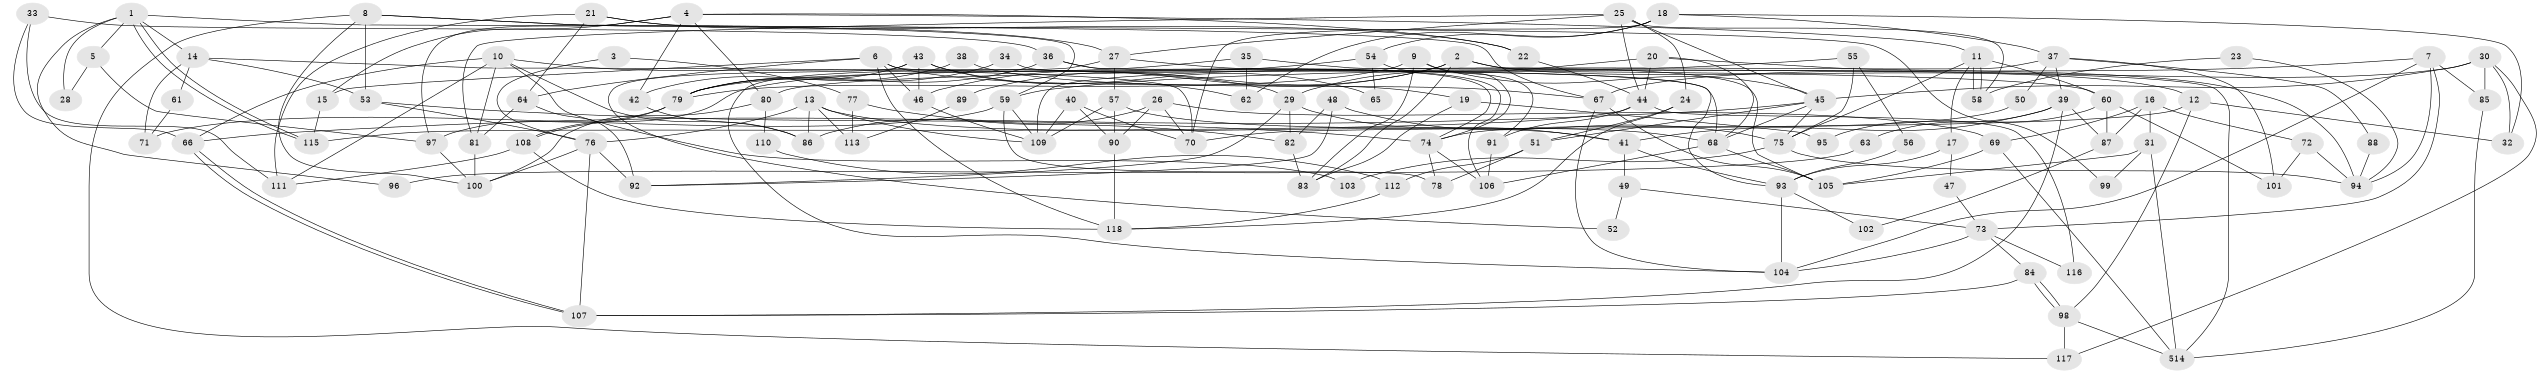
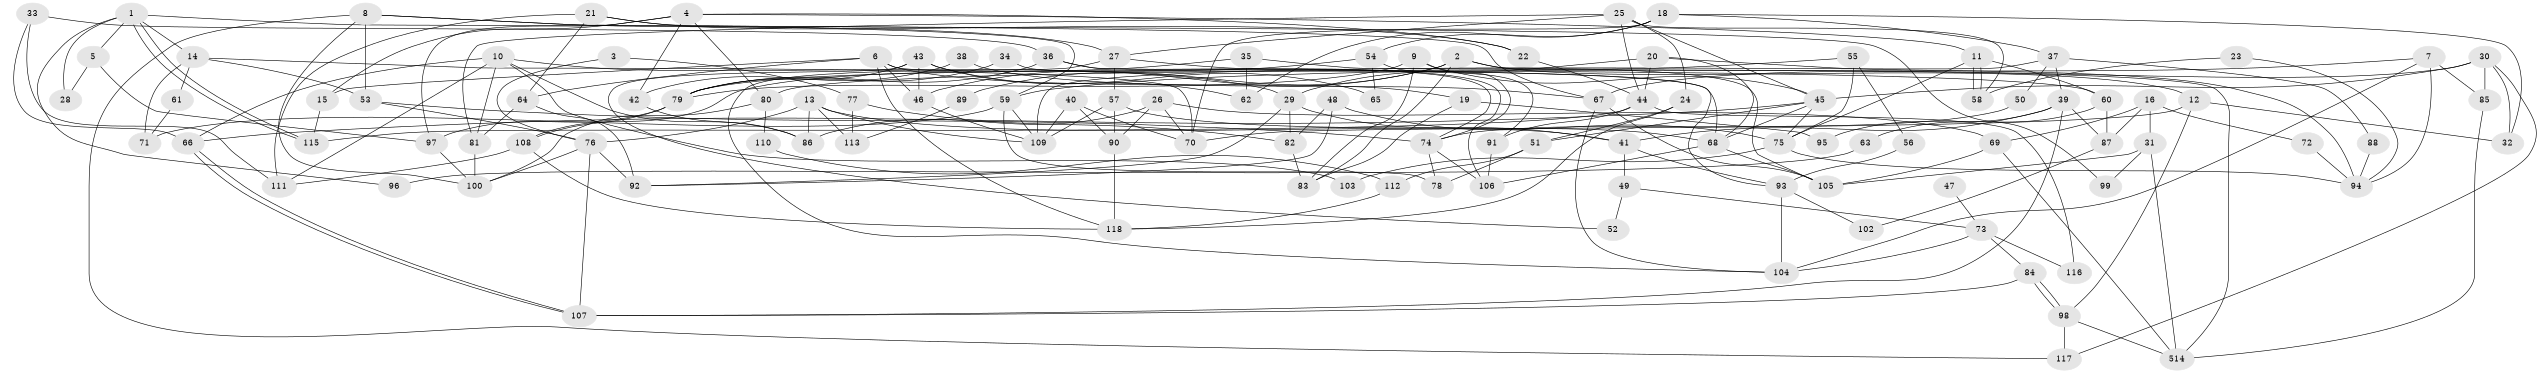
(1952, 143) -> none
(2274, 187) -> none
(2267, 212) -> none
